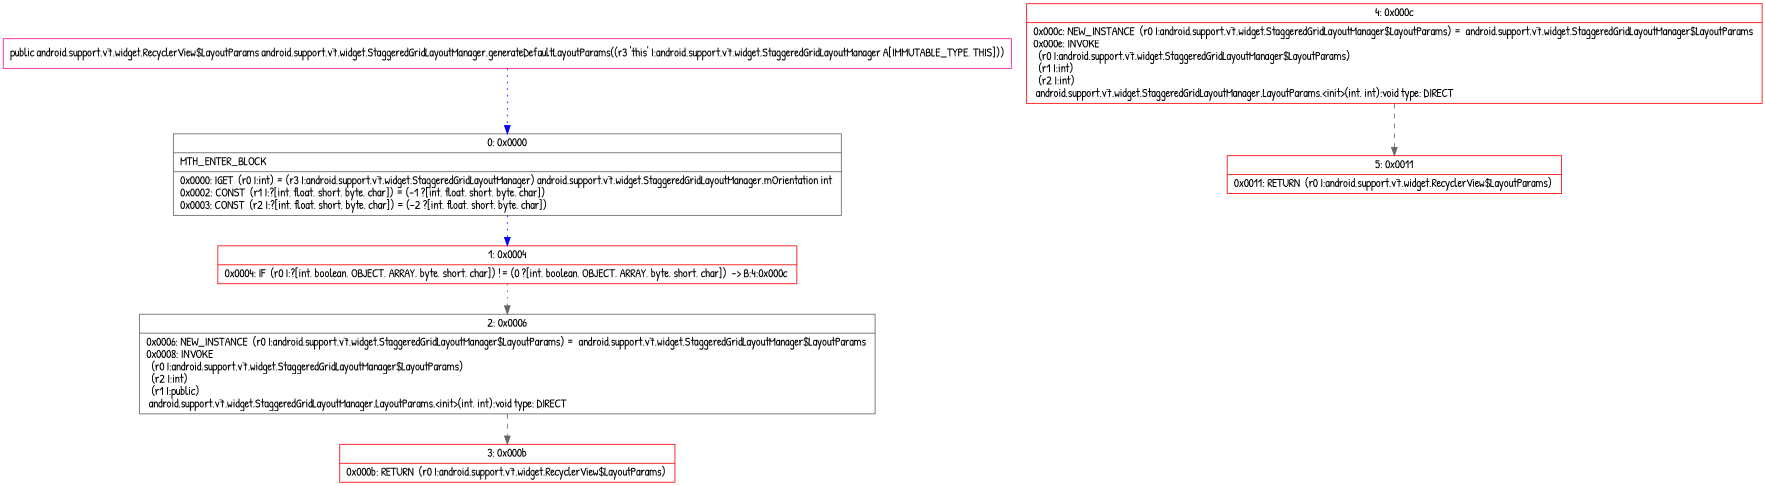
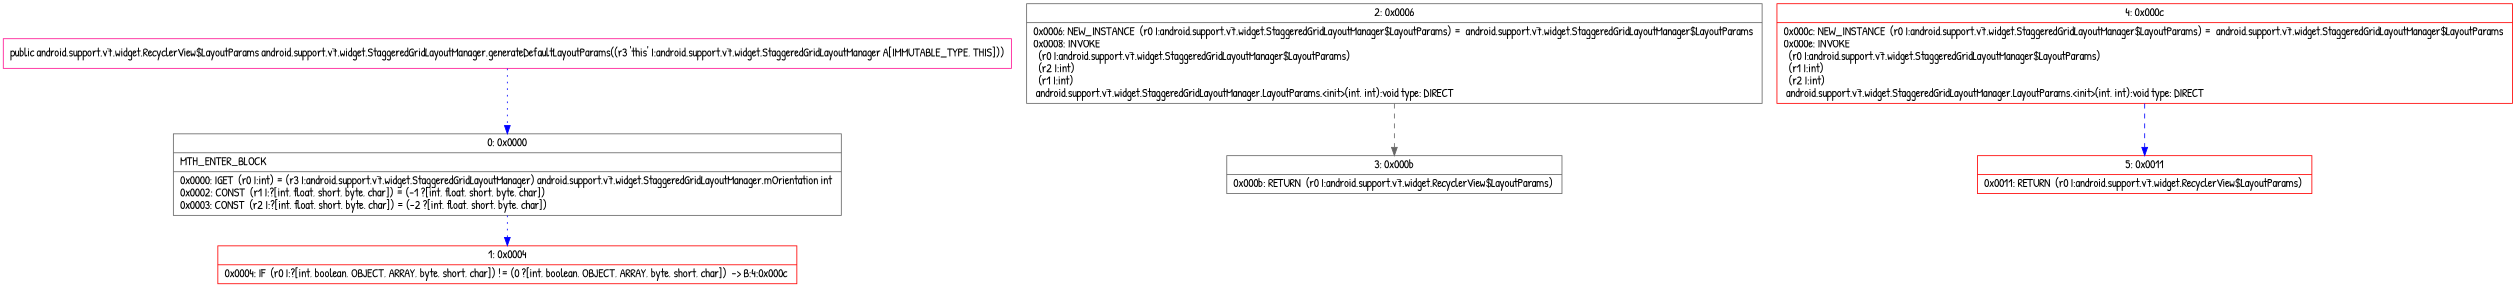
(1394, 125) -> (2145, 125)
(507, 295) -> none
(173, 392) -> (1053, 81)
(507, 463) -> (1394, 175)
